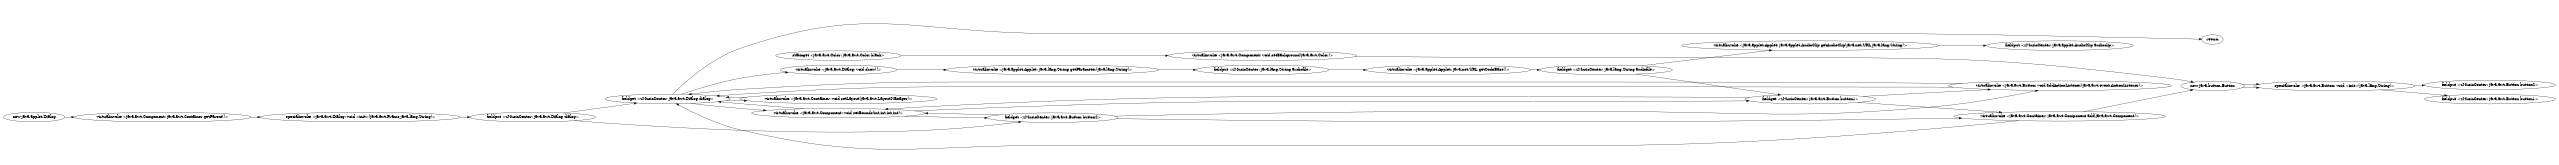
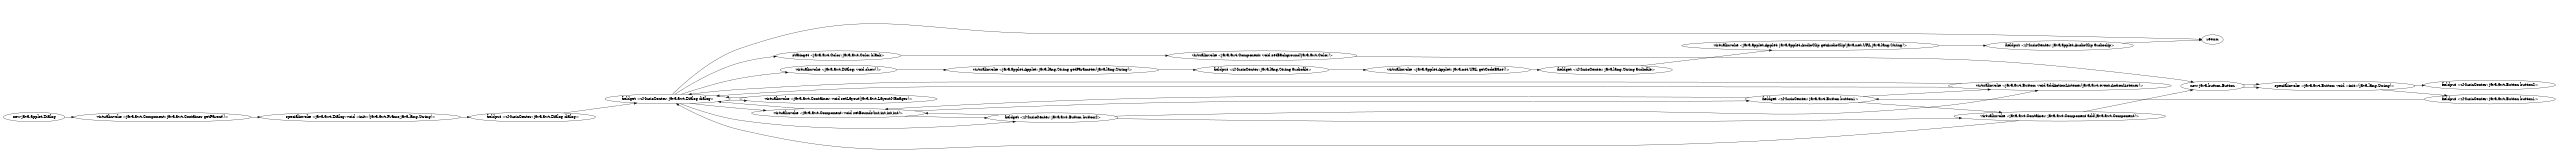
none -> (2161, 42)
none -> (722, 69)
(1707, 84) -> (2165, 99)
(796, 132) -> (845, 128)
